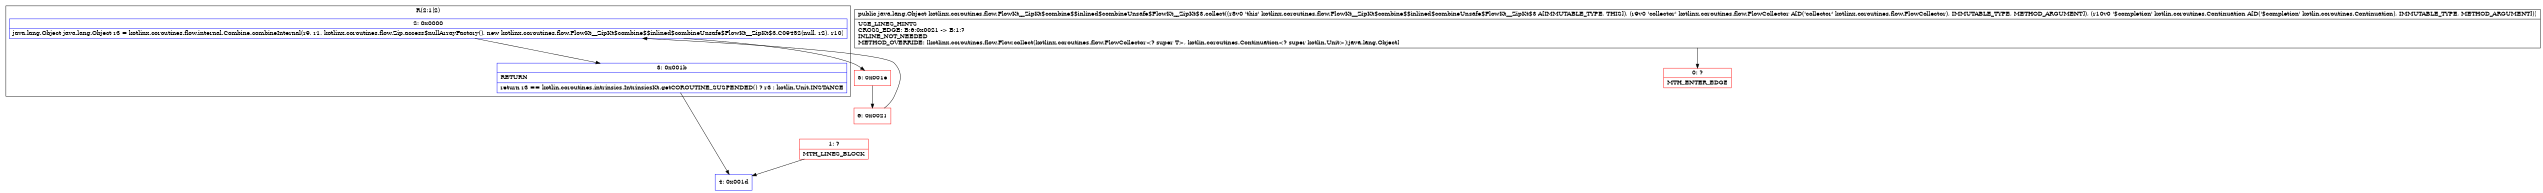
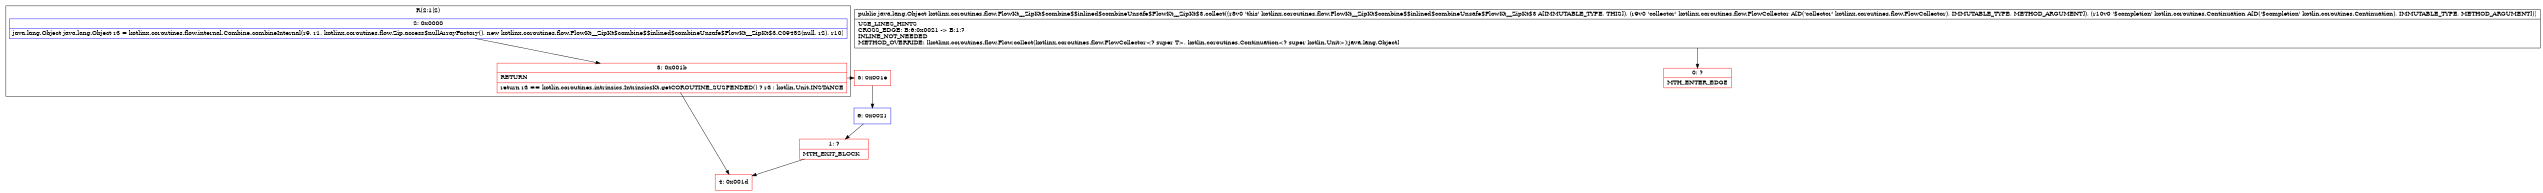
(805, 49) -> (856, 130)
(805, 52) -> (848, 78)
(672, 78) -> (672, 78)
(872, 116) -> (872, 116)
(834, 154) -> (831, 154)
(734, 182) -> (734, 182)
